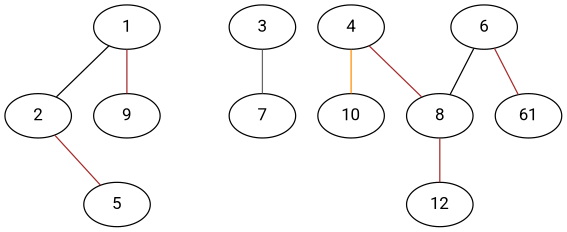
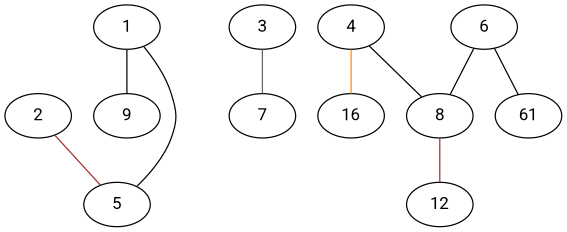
(83, 71) -> (176, 118)
(395, 71) -> (395, 71)
(127, 72) -> (127, 72)
(506, 72) -> (506, 72)
(351, 116) -> (351, 116)
